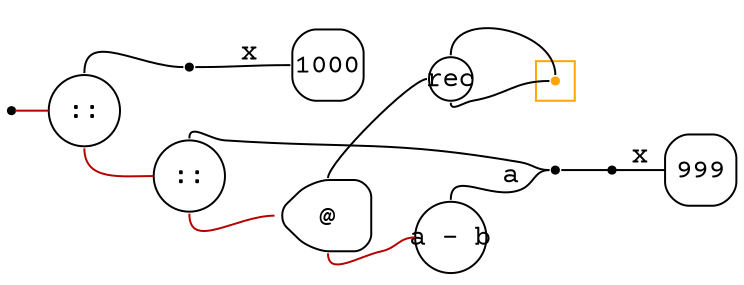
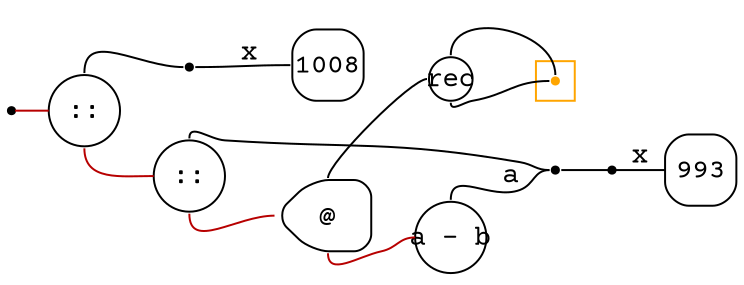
(328, 65) -> (328, 65)
(701, 170) -> (701, 170)
